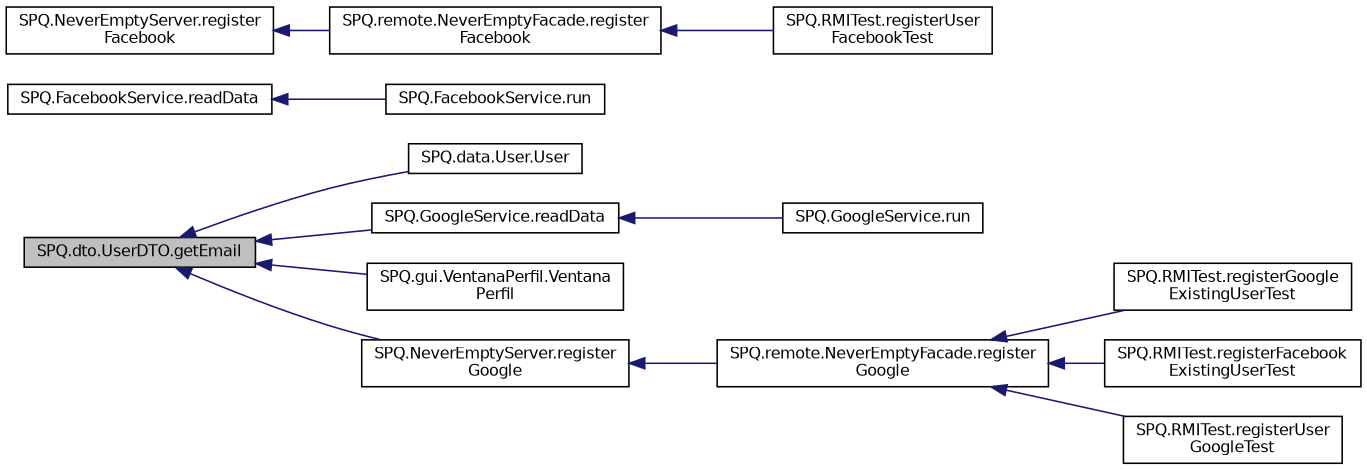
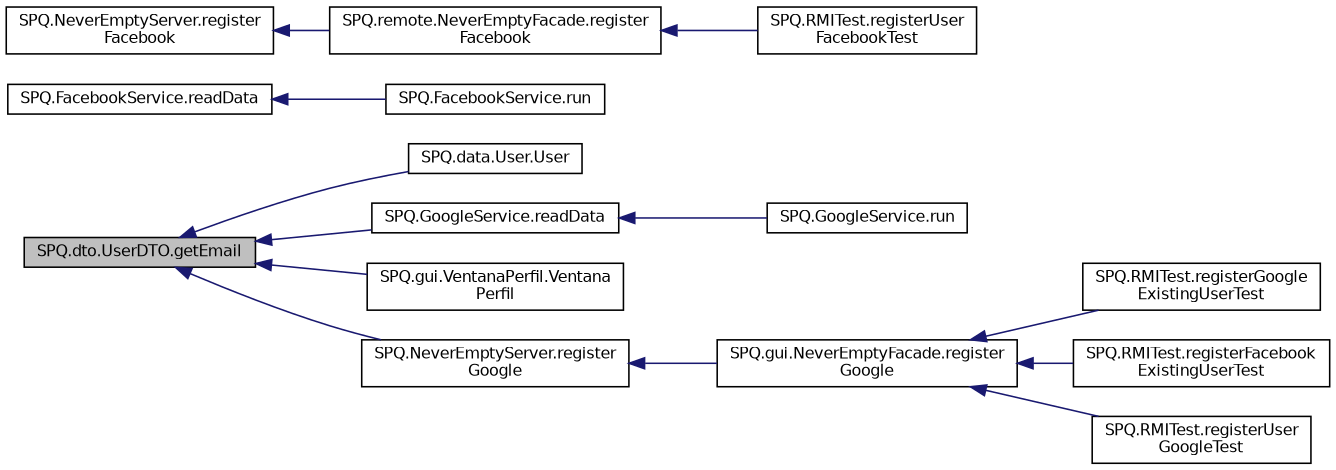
(883, 363) -> (867, 363)
